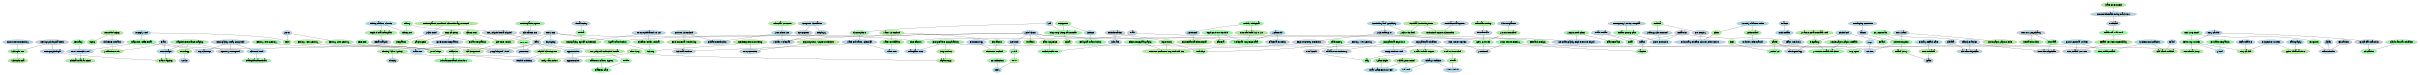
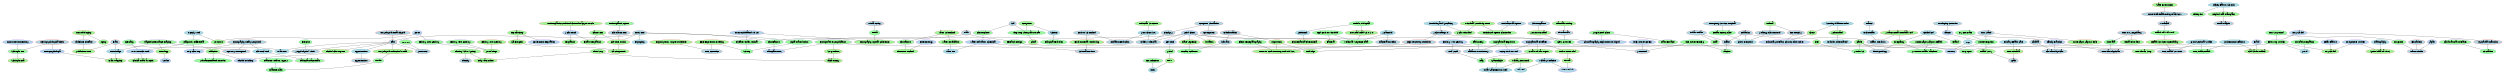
(407, 24) -> none
(287, 42) -> (218, 42)
(1090, 42) -> (1054, 42)
